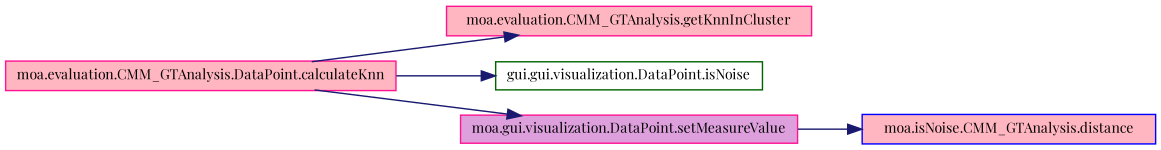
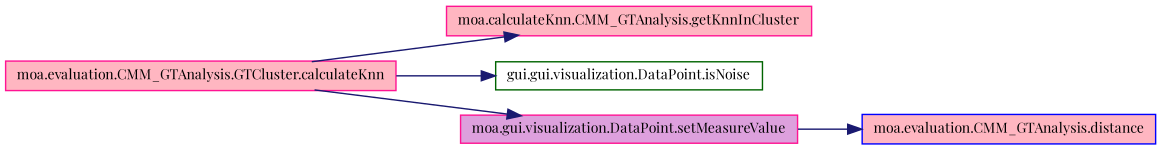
(629, 21) -> (629, 21)
(201, 76) -> (201, 76)
(1009, 129) -> (1009, 129)
